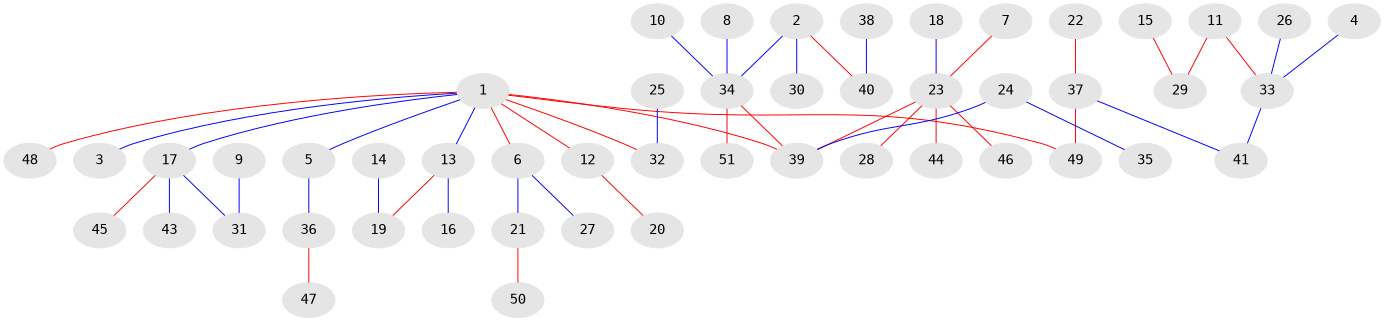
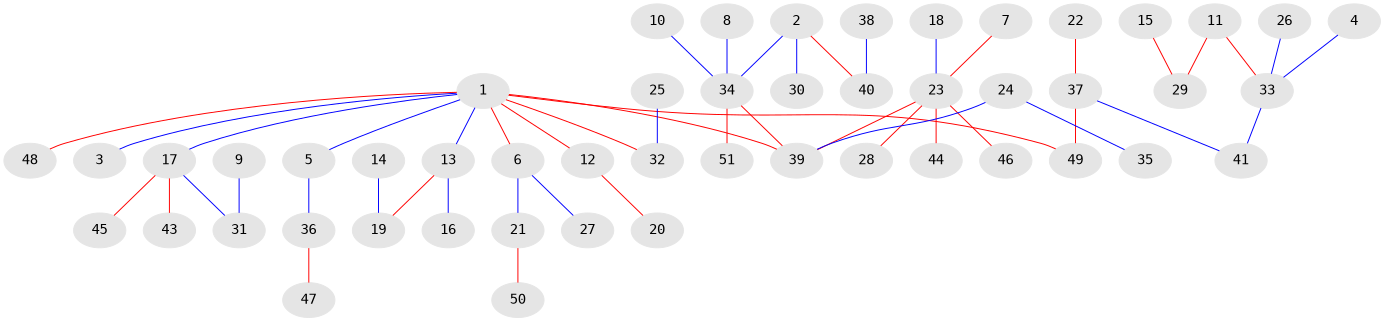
(169, 196) -> (169, 196)
